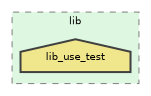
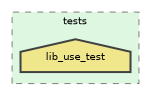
(76, 22) -> (76, 22)
